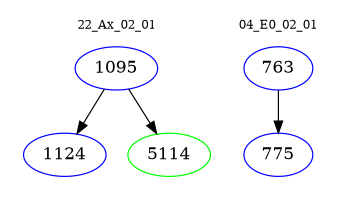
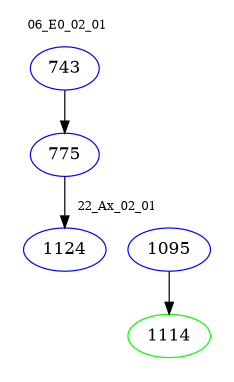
(278, 26) -> (67, 26)
(278, 68) -> (65, 68)
(94, 106) -> (65, 203)
(169, 155) -> (169, 336)
